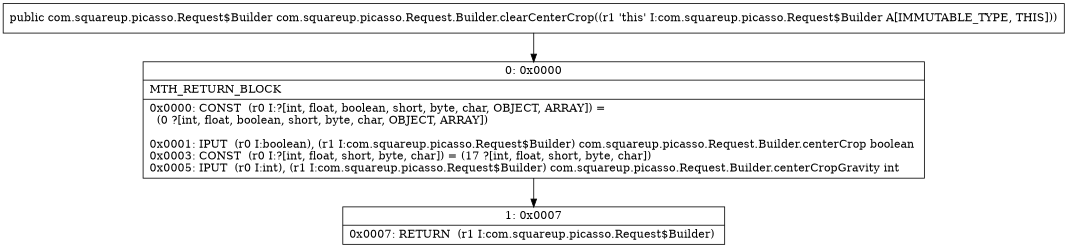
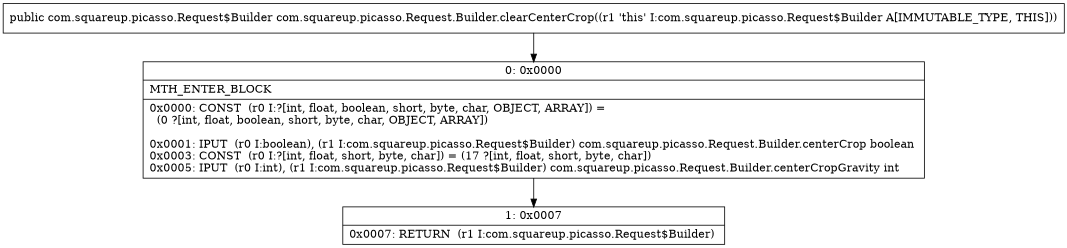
(216, 89) -> (211, 89)
